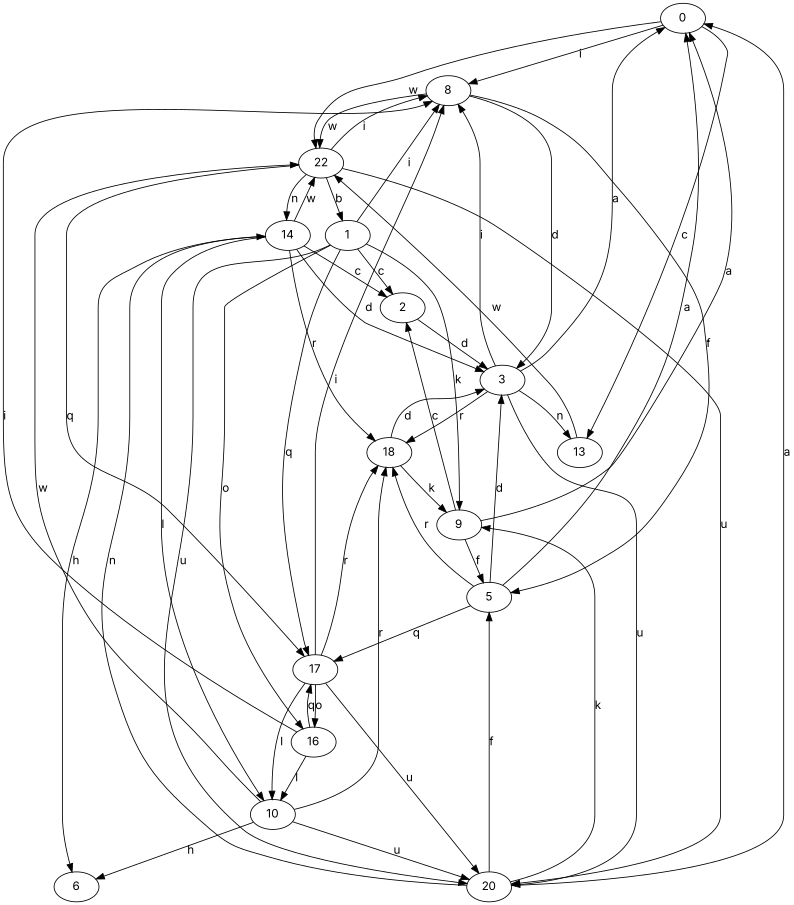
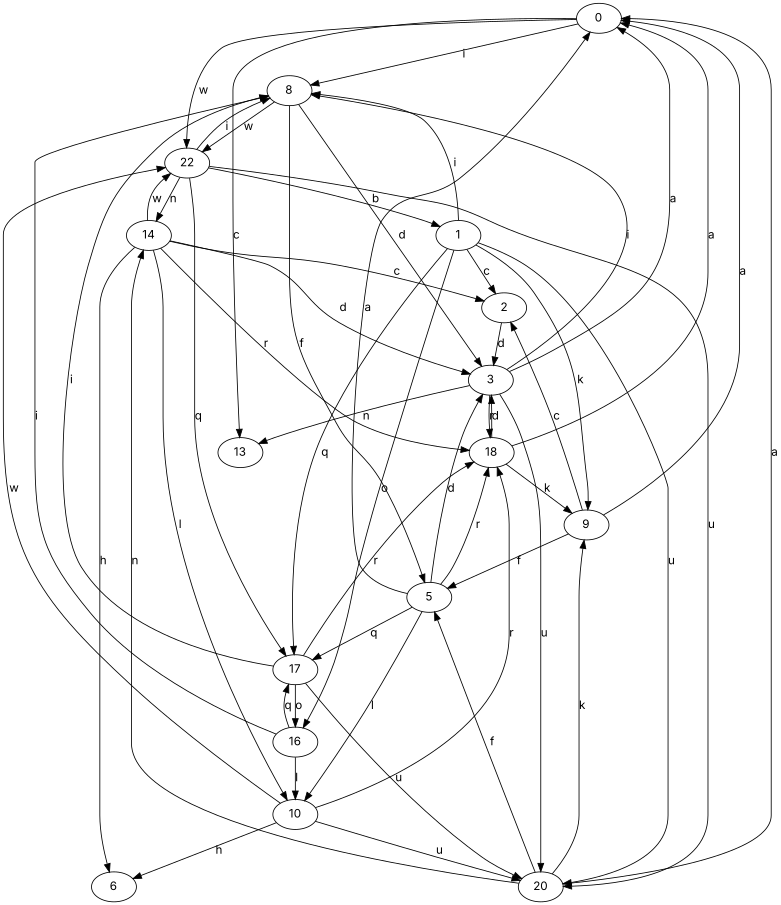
none -> (708, 265)
(470, 300) -> none
(278, 734) -> (369, 705)
